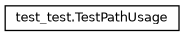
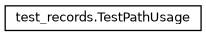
(92, 18) -> (103, 18)
